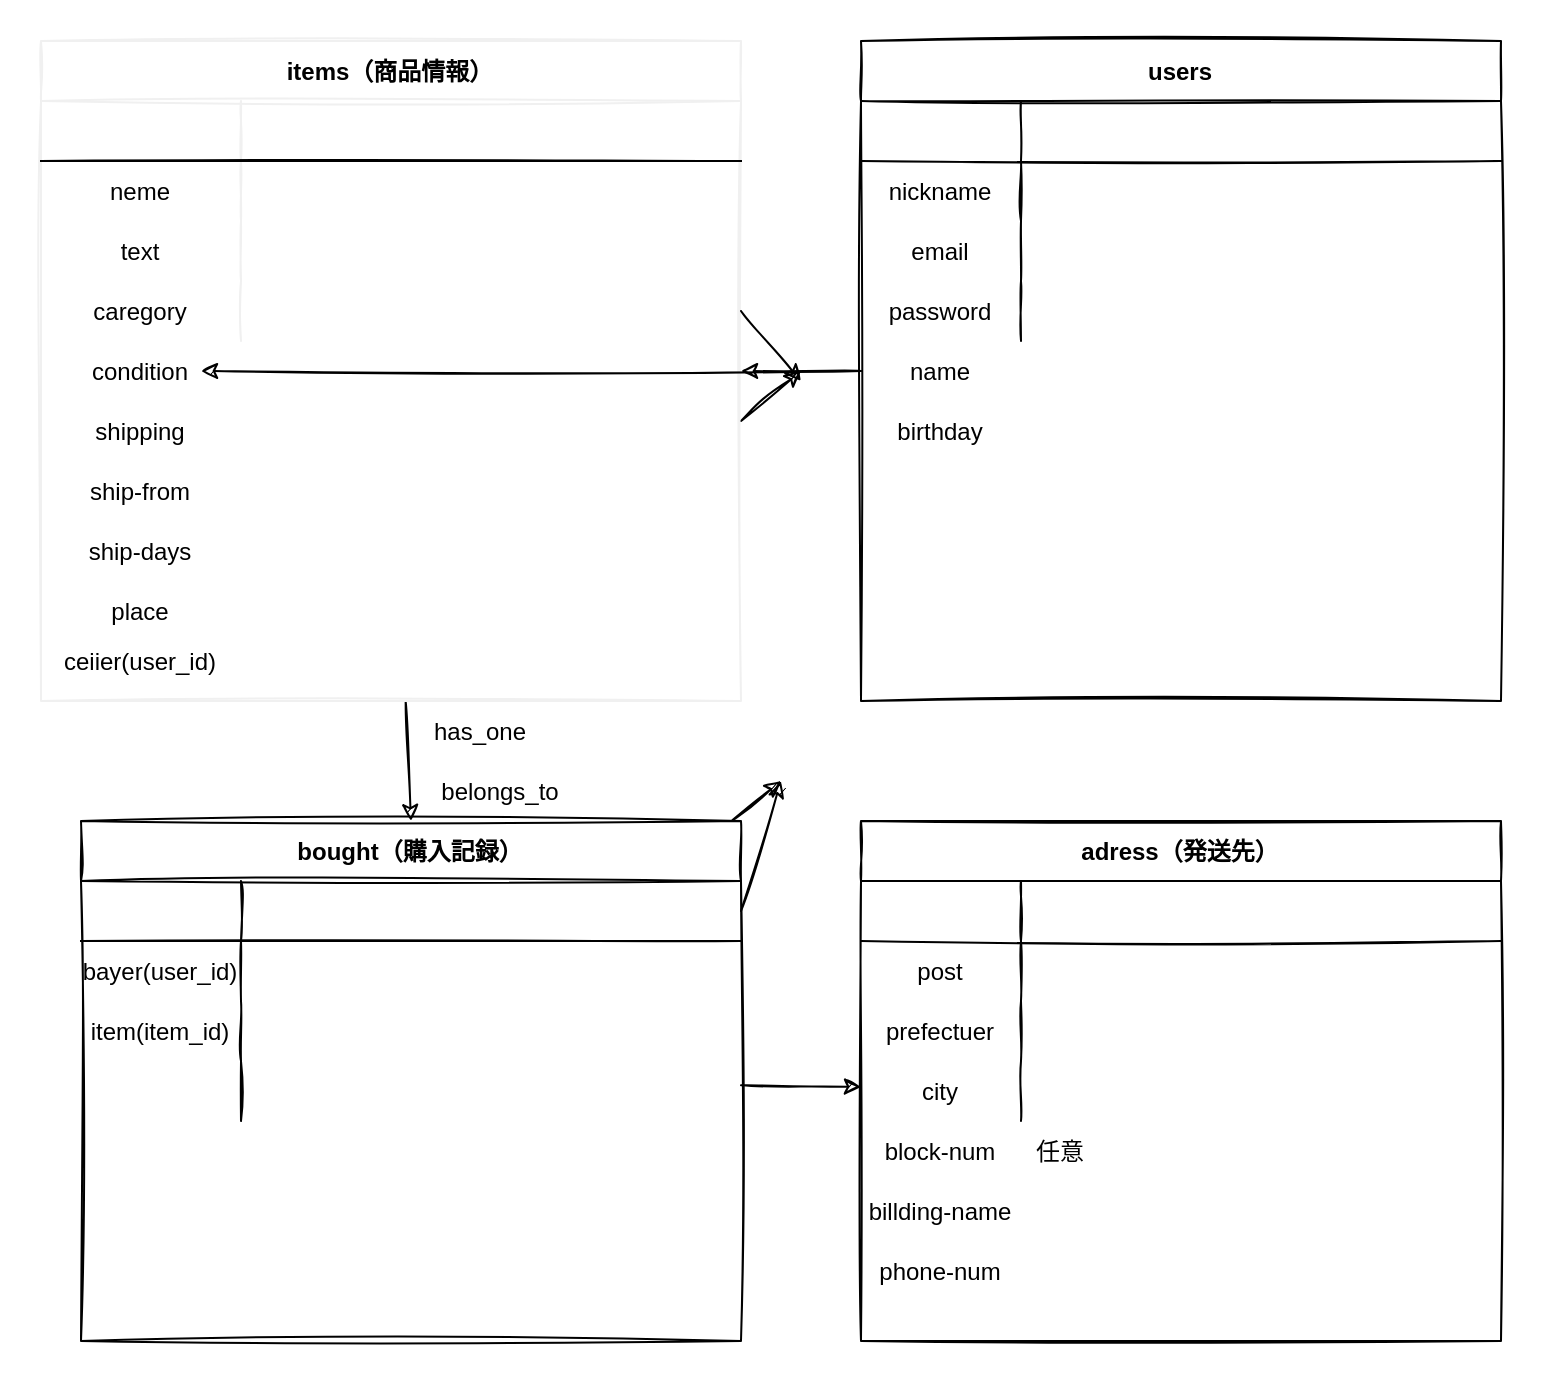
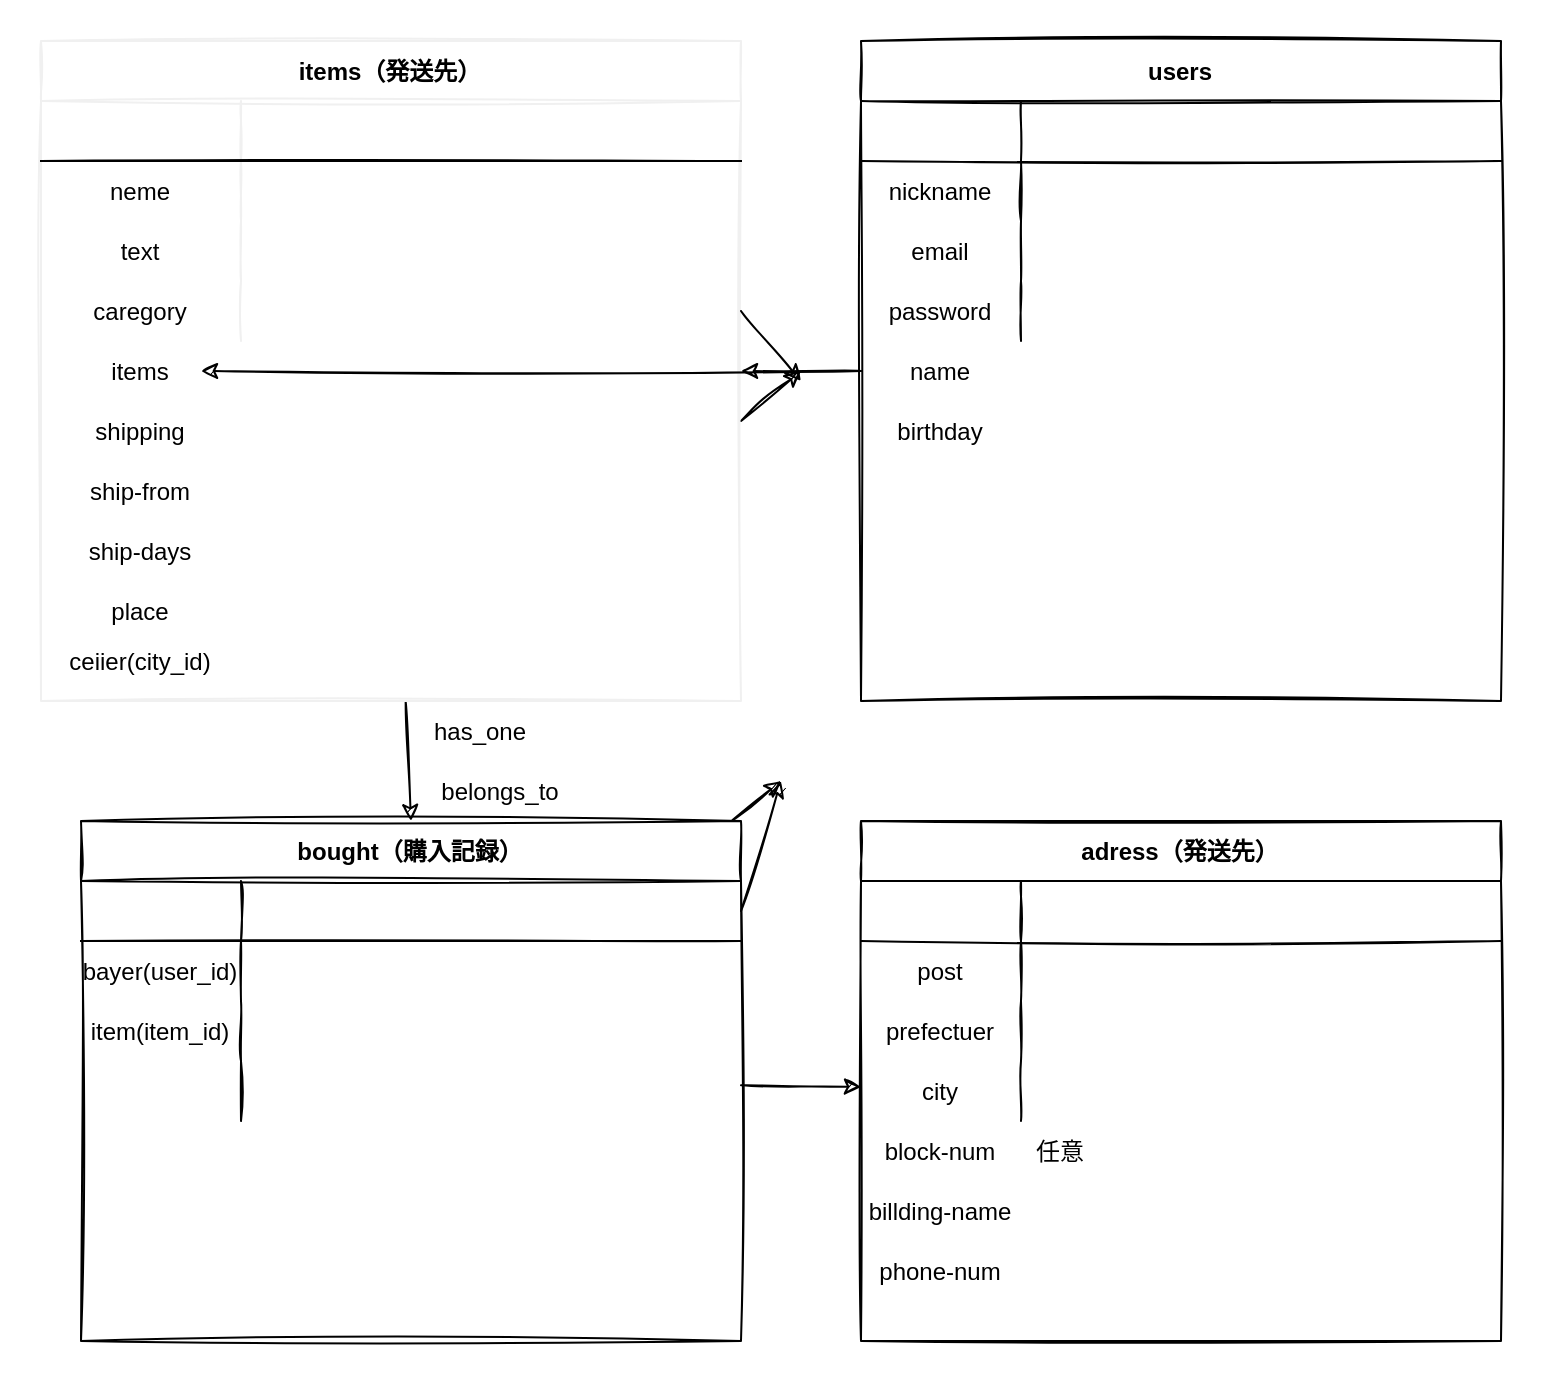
(390, 72) -> (390, 72)
(140, 372) -> (140, 372)
(140, 662) -> (140, 662)
